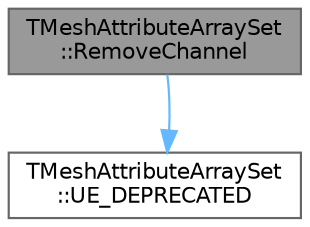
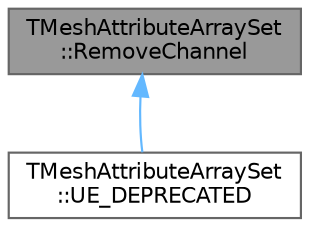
(169, 103) -> (140, 124)
